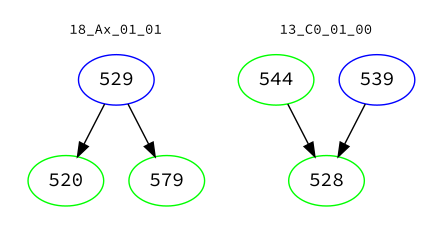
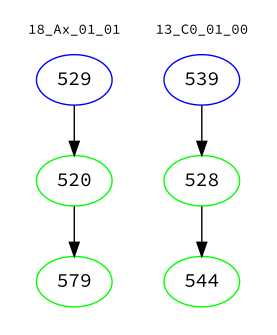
(138, 124) -> (74, 224)
(298, 124) -> (202, 224)
